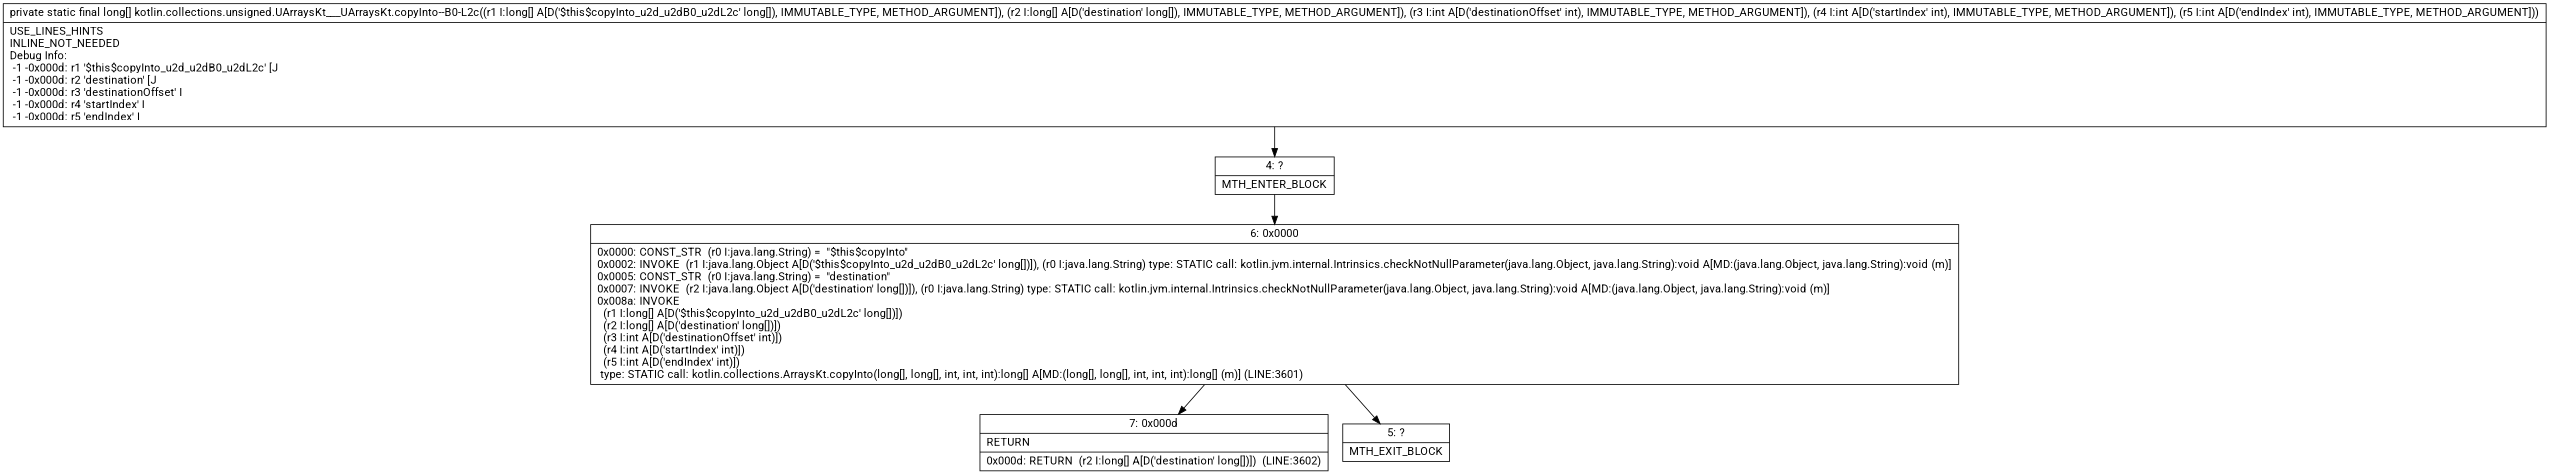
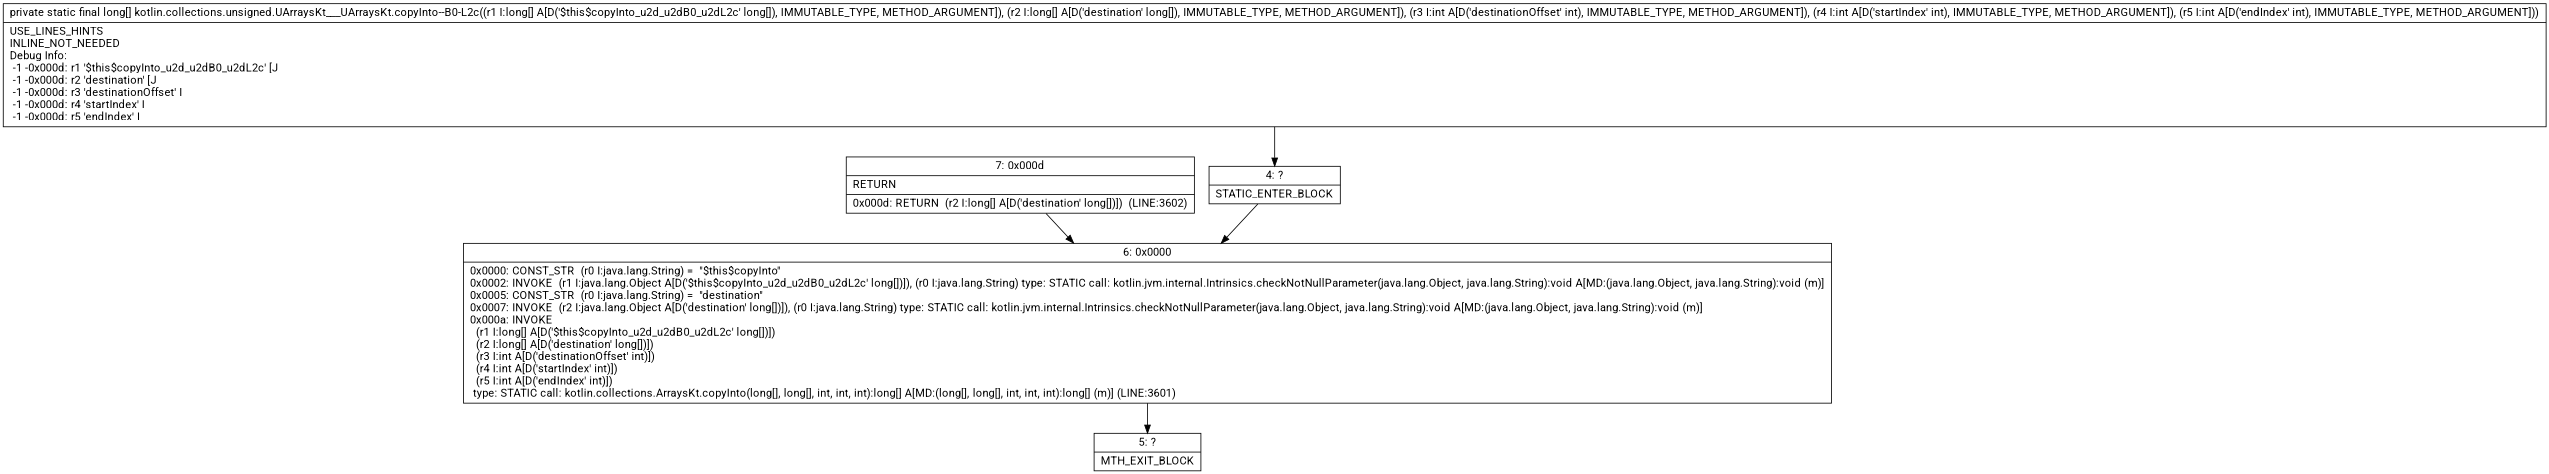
(1275, 185) -> (1275, 194)
(642, 301) -> (514, 320)
(1194, 396) -> (1057, 225)
